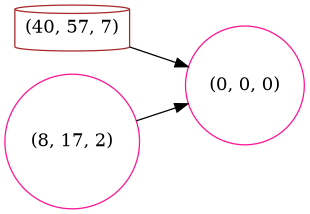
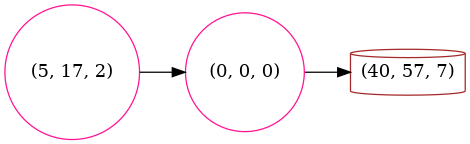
(153, 55) -> (321, 72)
(72, 142) -> (72, 72)
